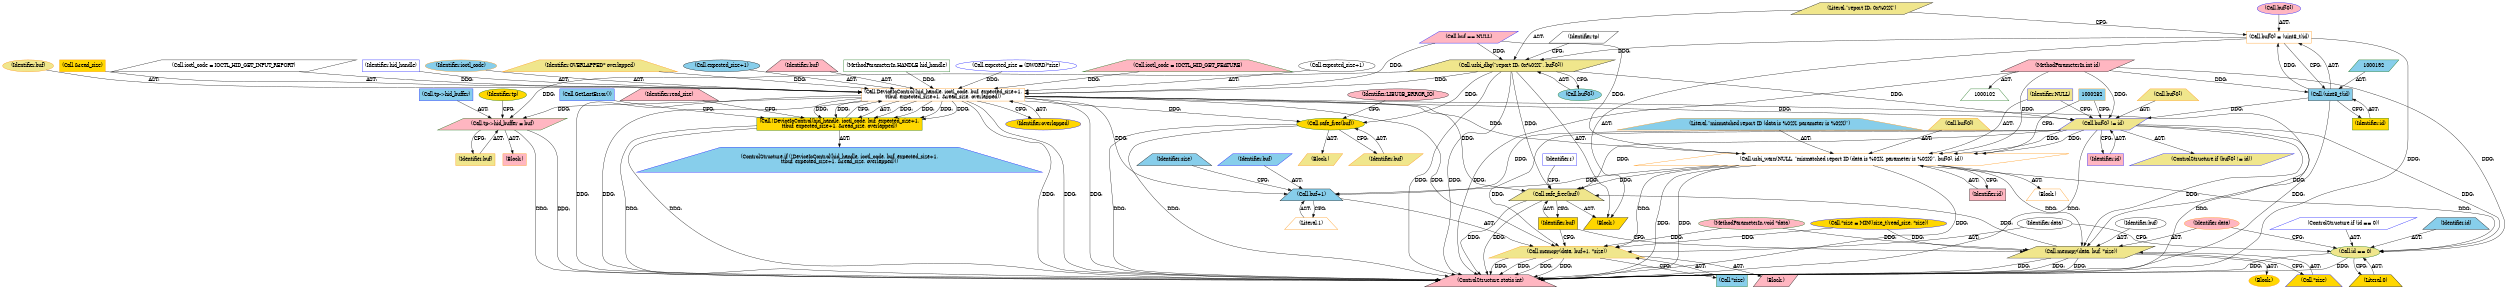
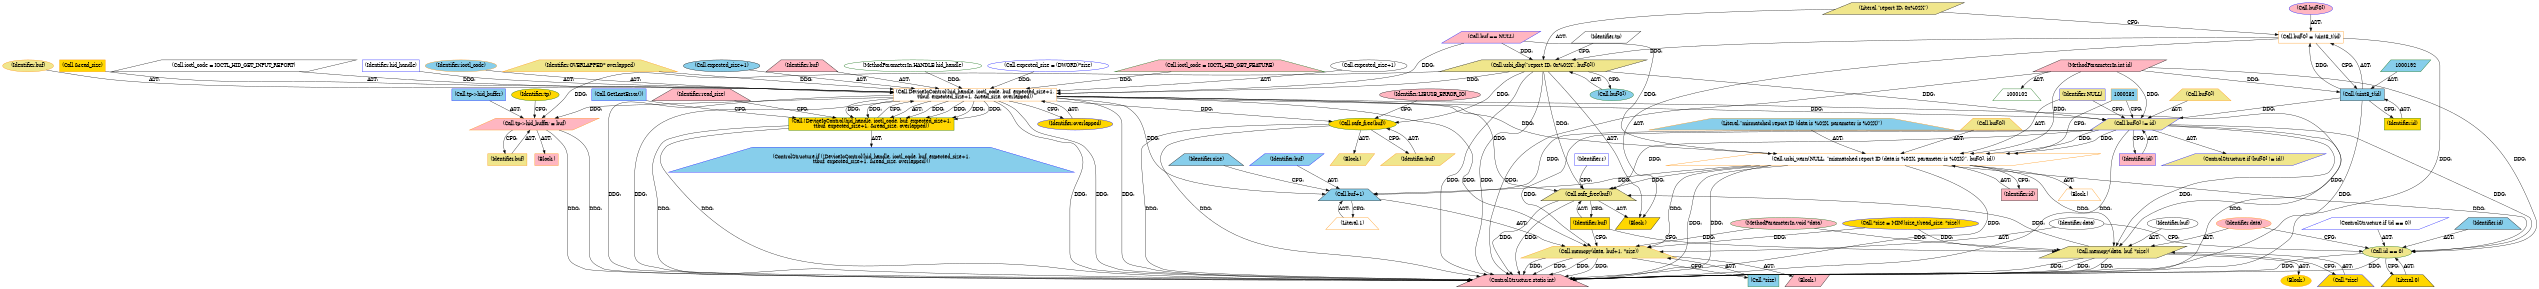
(897, 66) -> (913, 66)
(502, 124) -> (534, 124)
